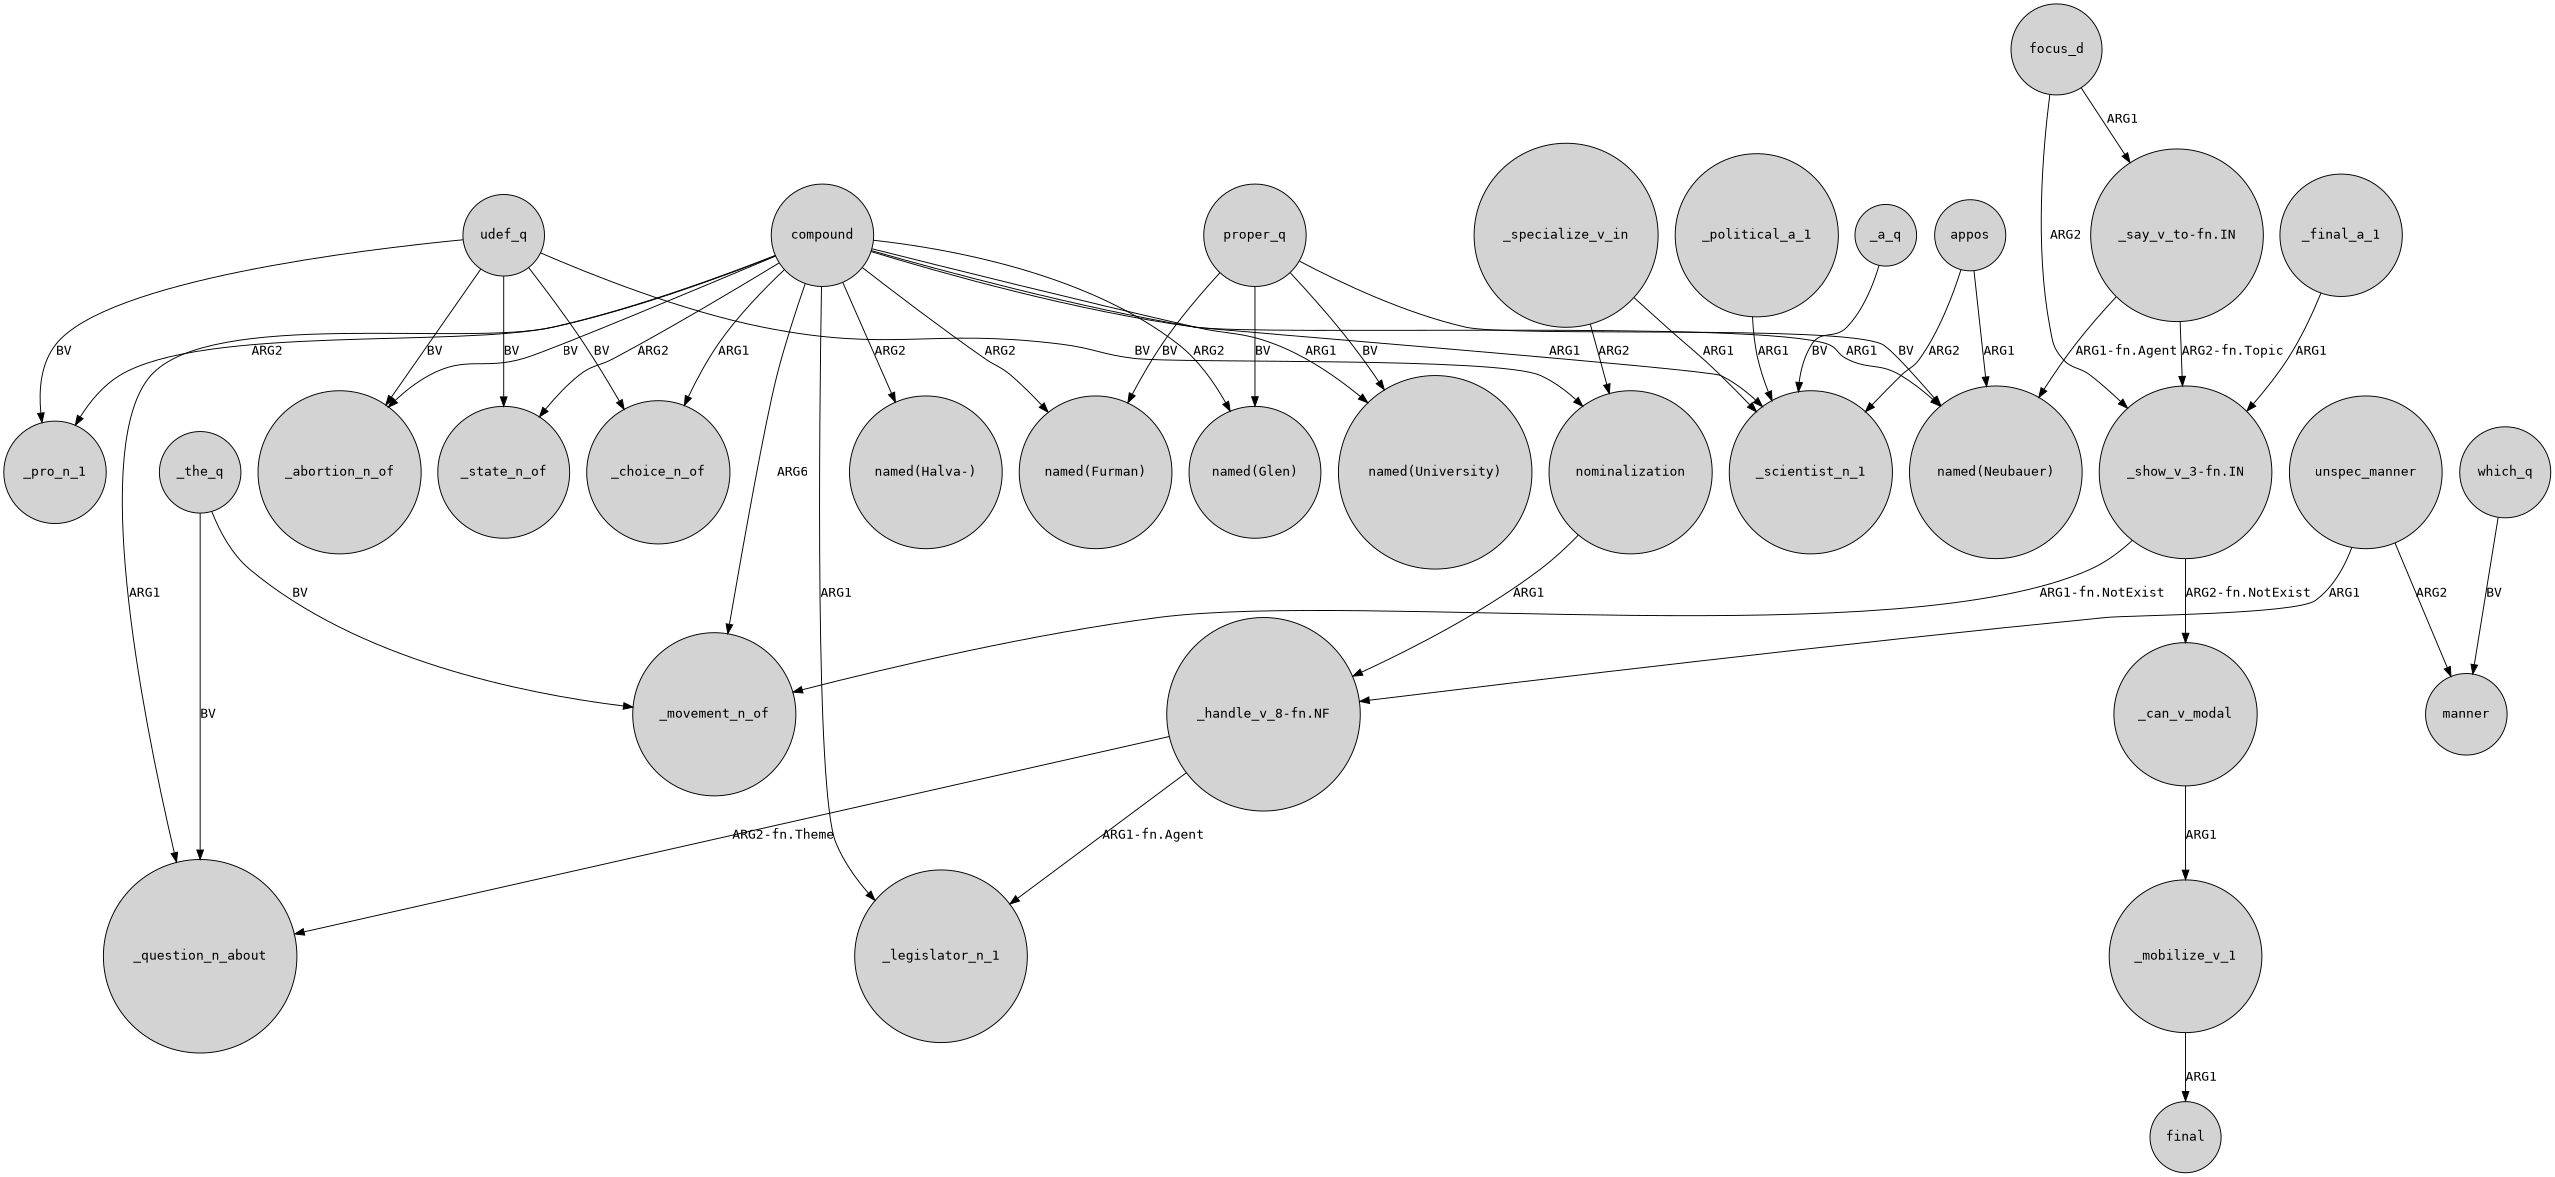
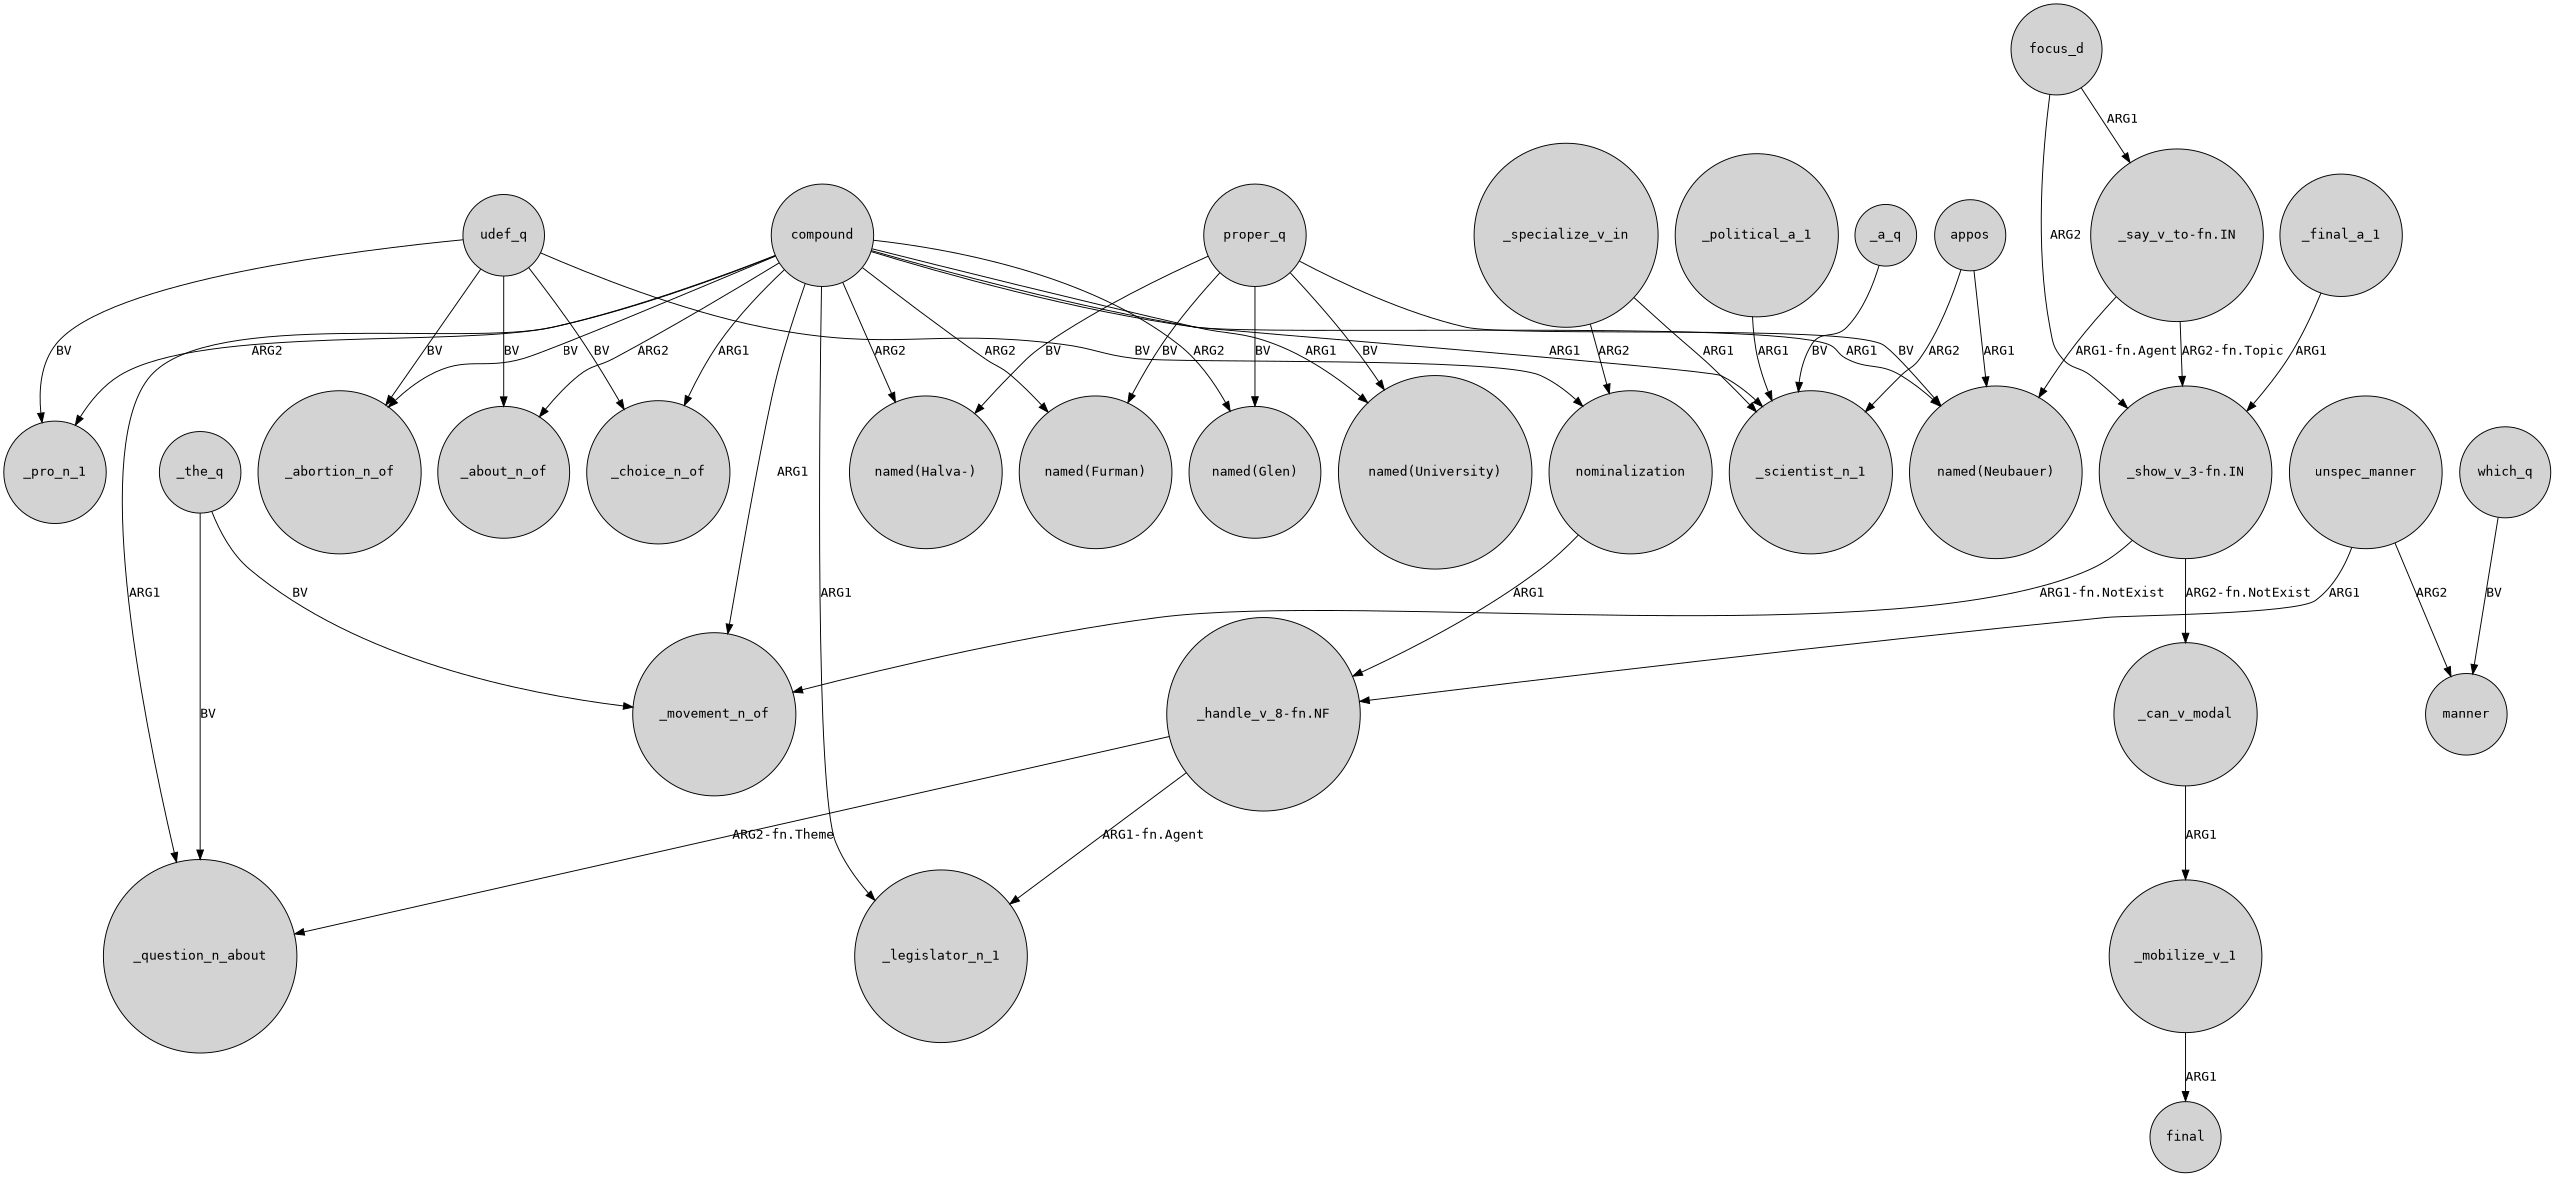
none -> (1086, 319)
(504, 472) -> (504, 472)
(793, 472) -> (793, 472)
